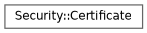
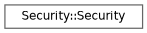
(74, 17) -> (74, 17)
